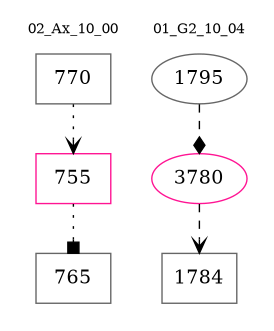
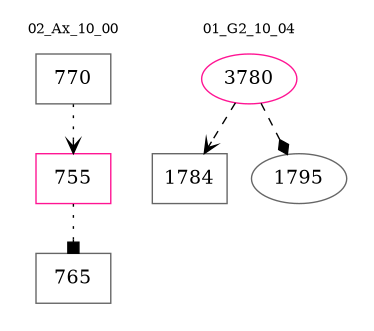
(199, 121) -> (270, 121)
